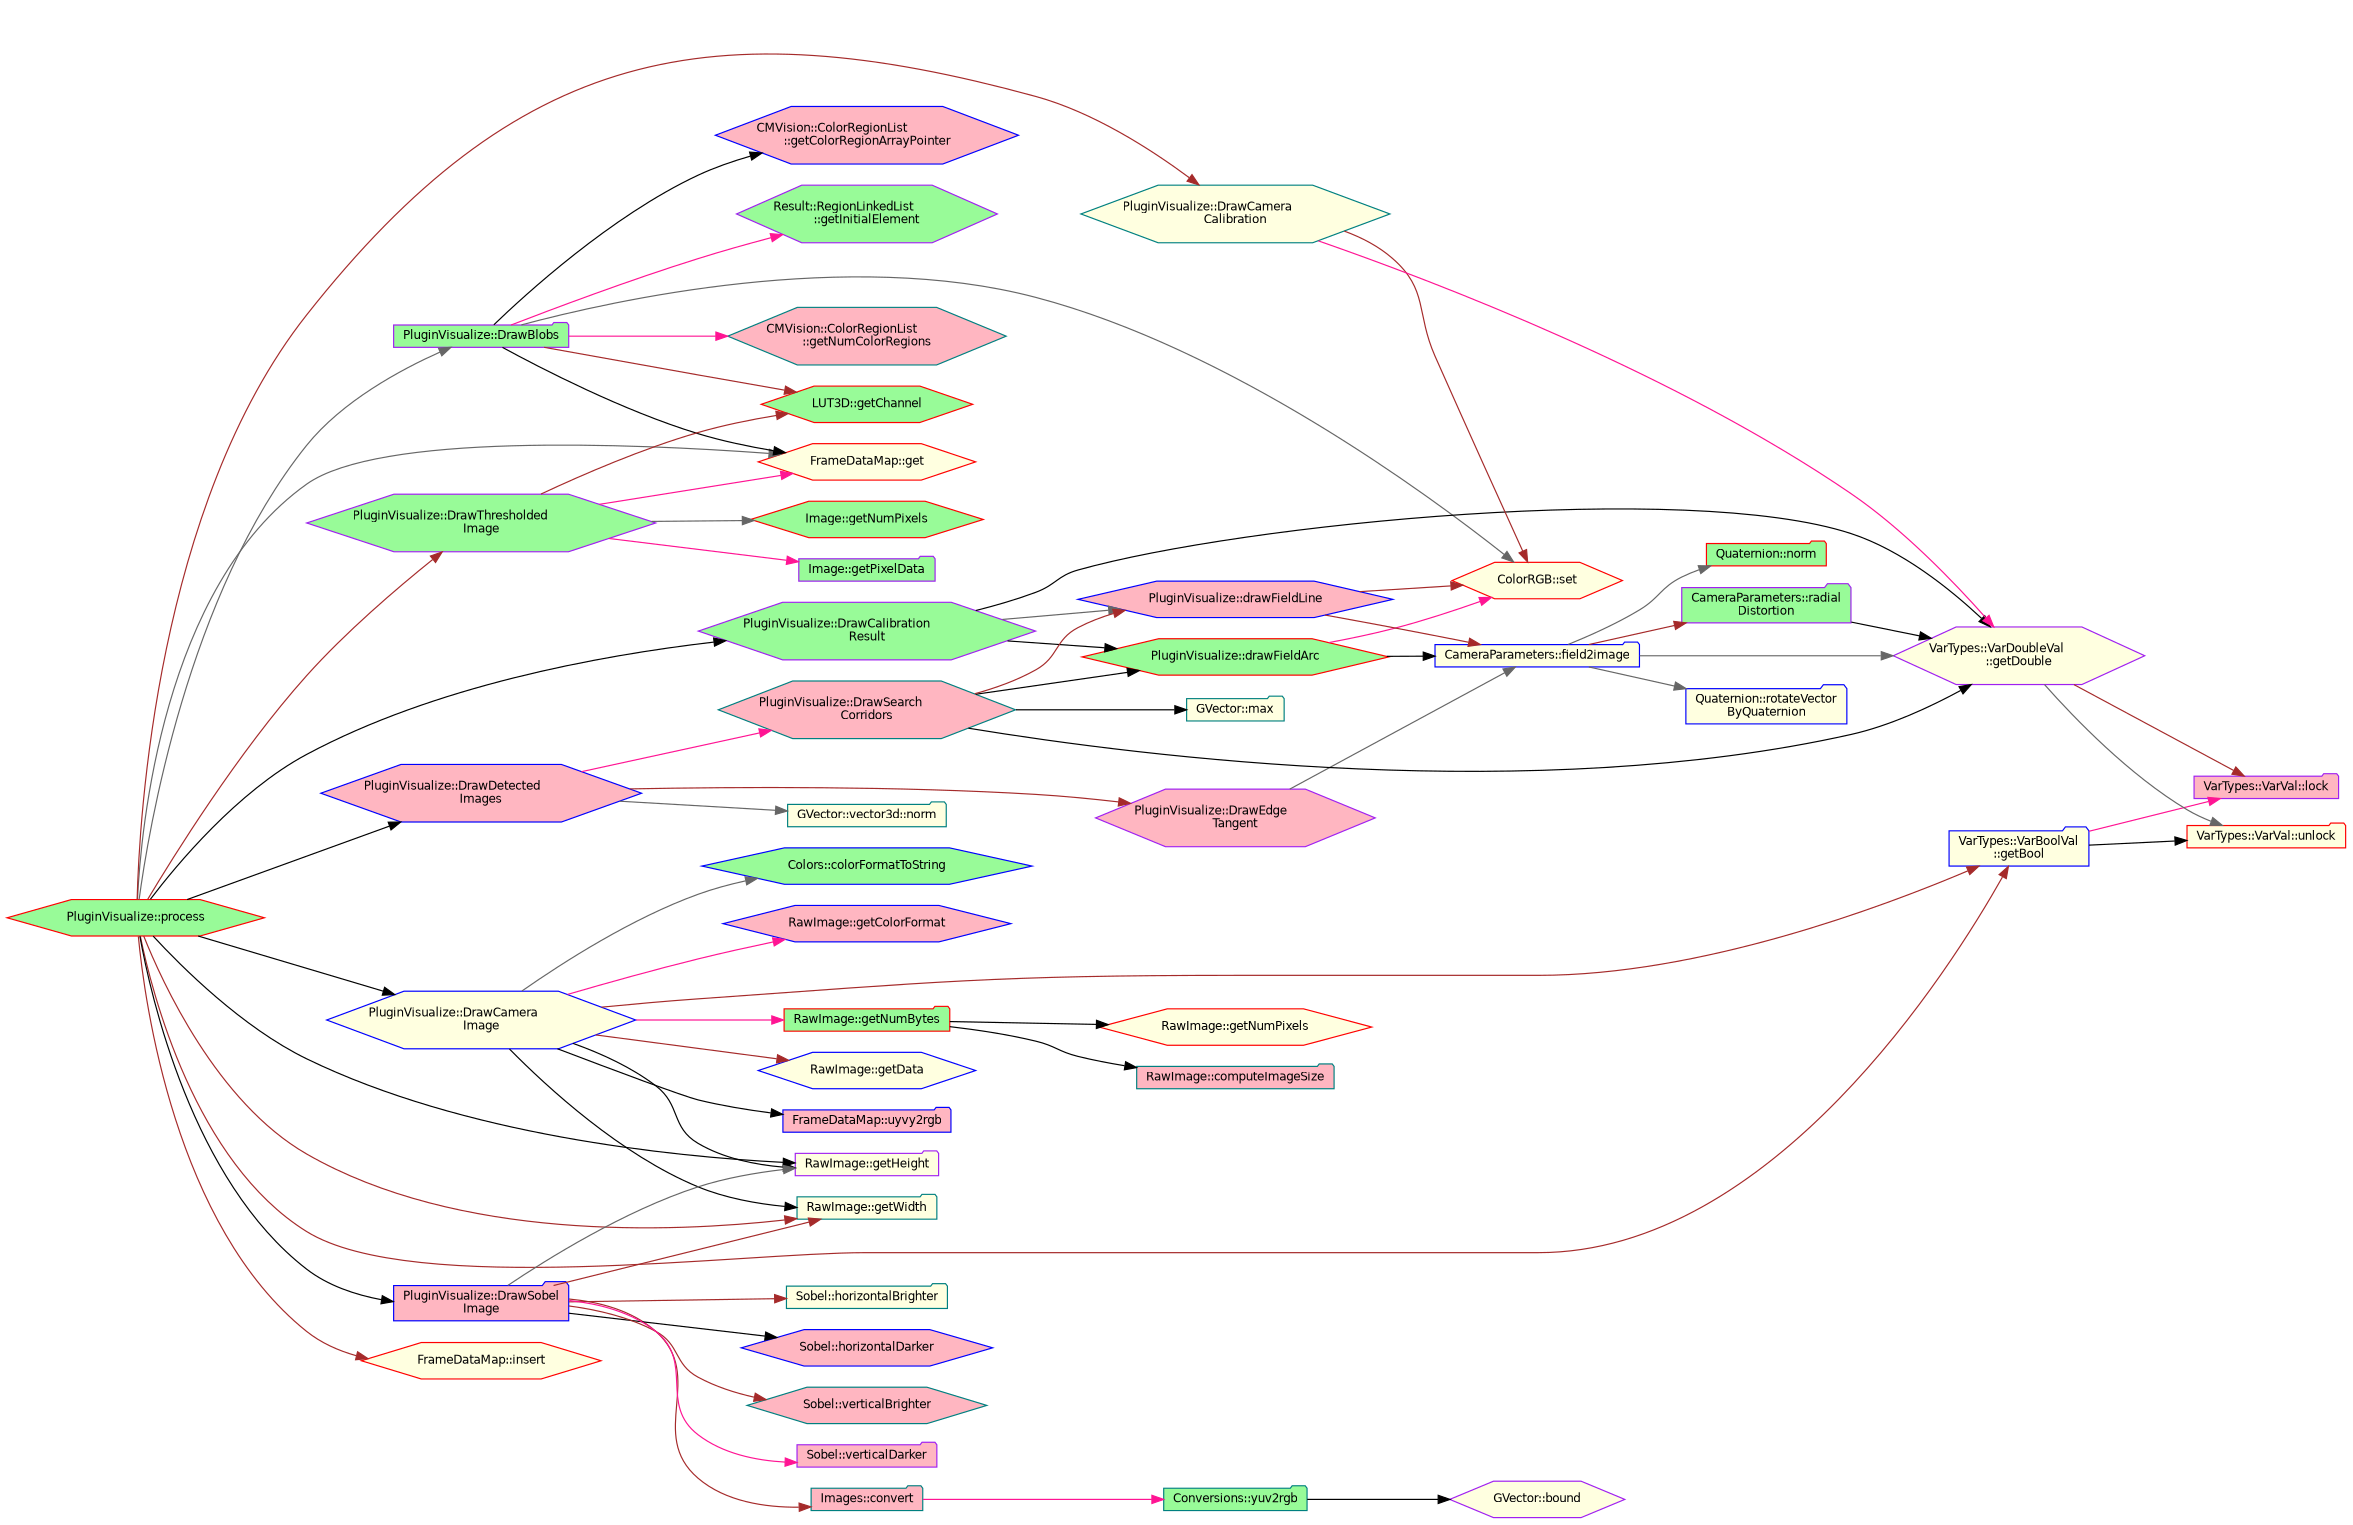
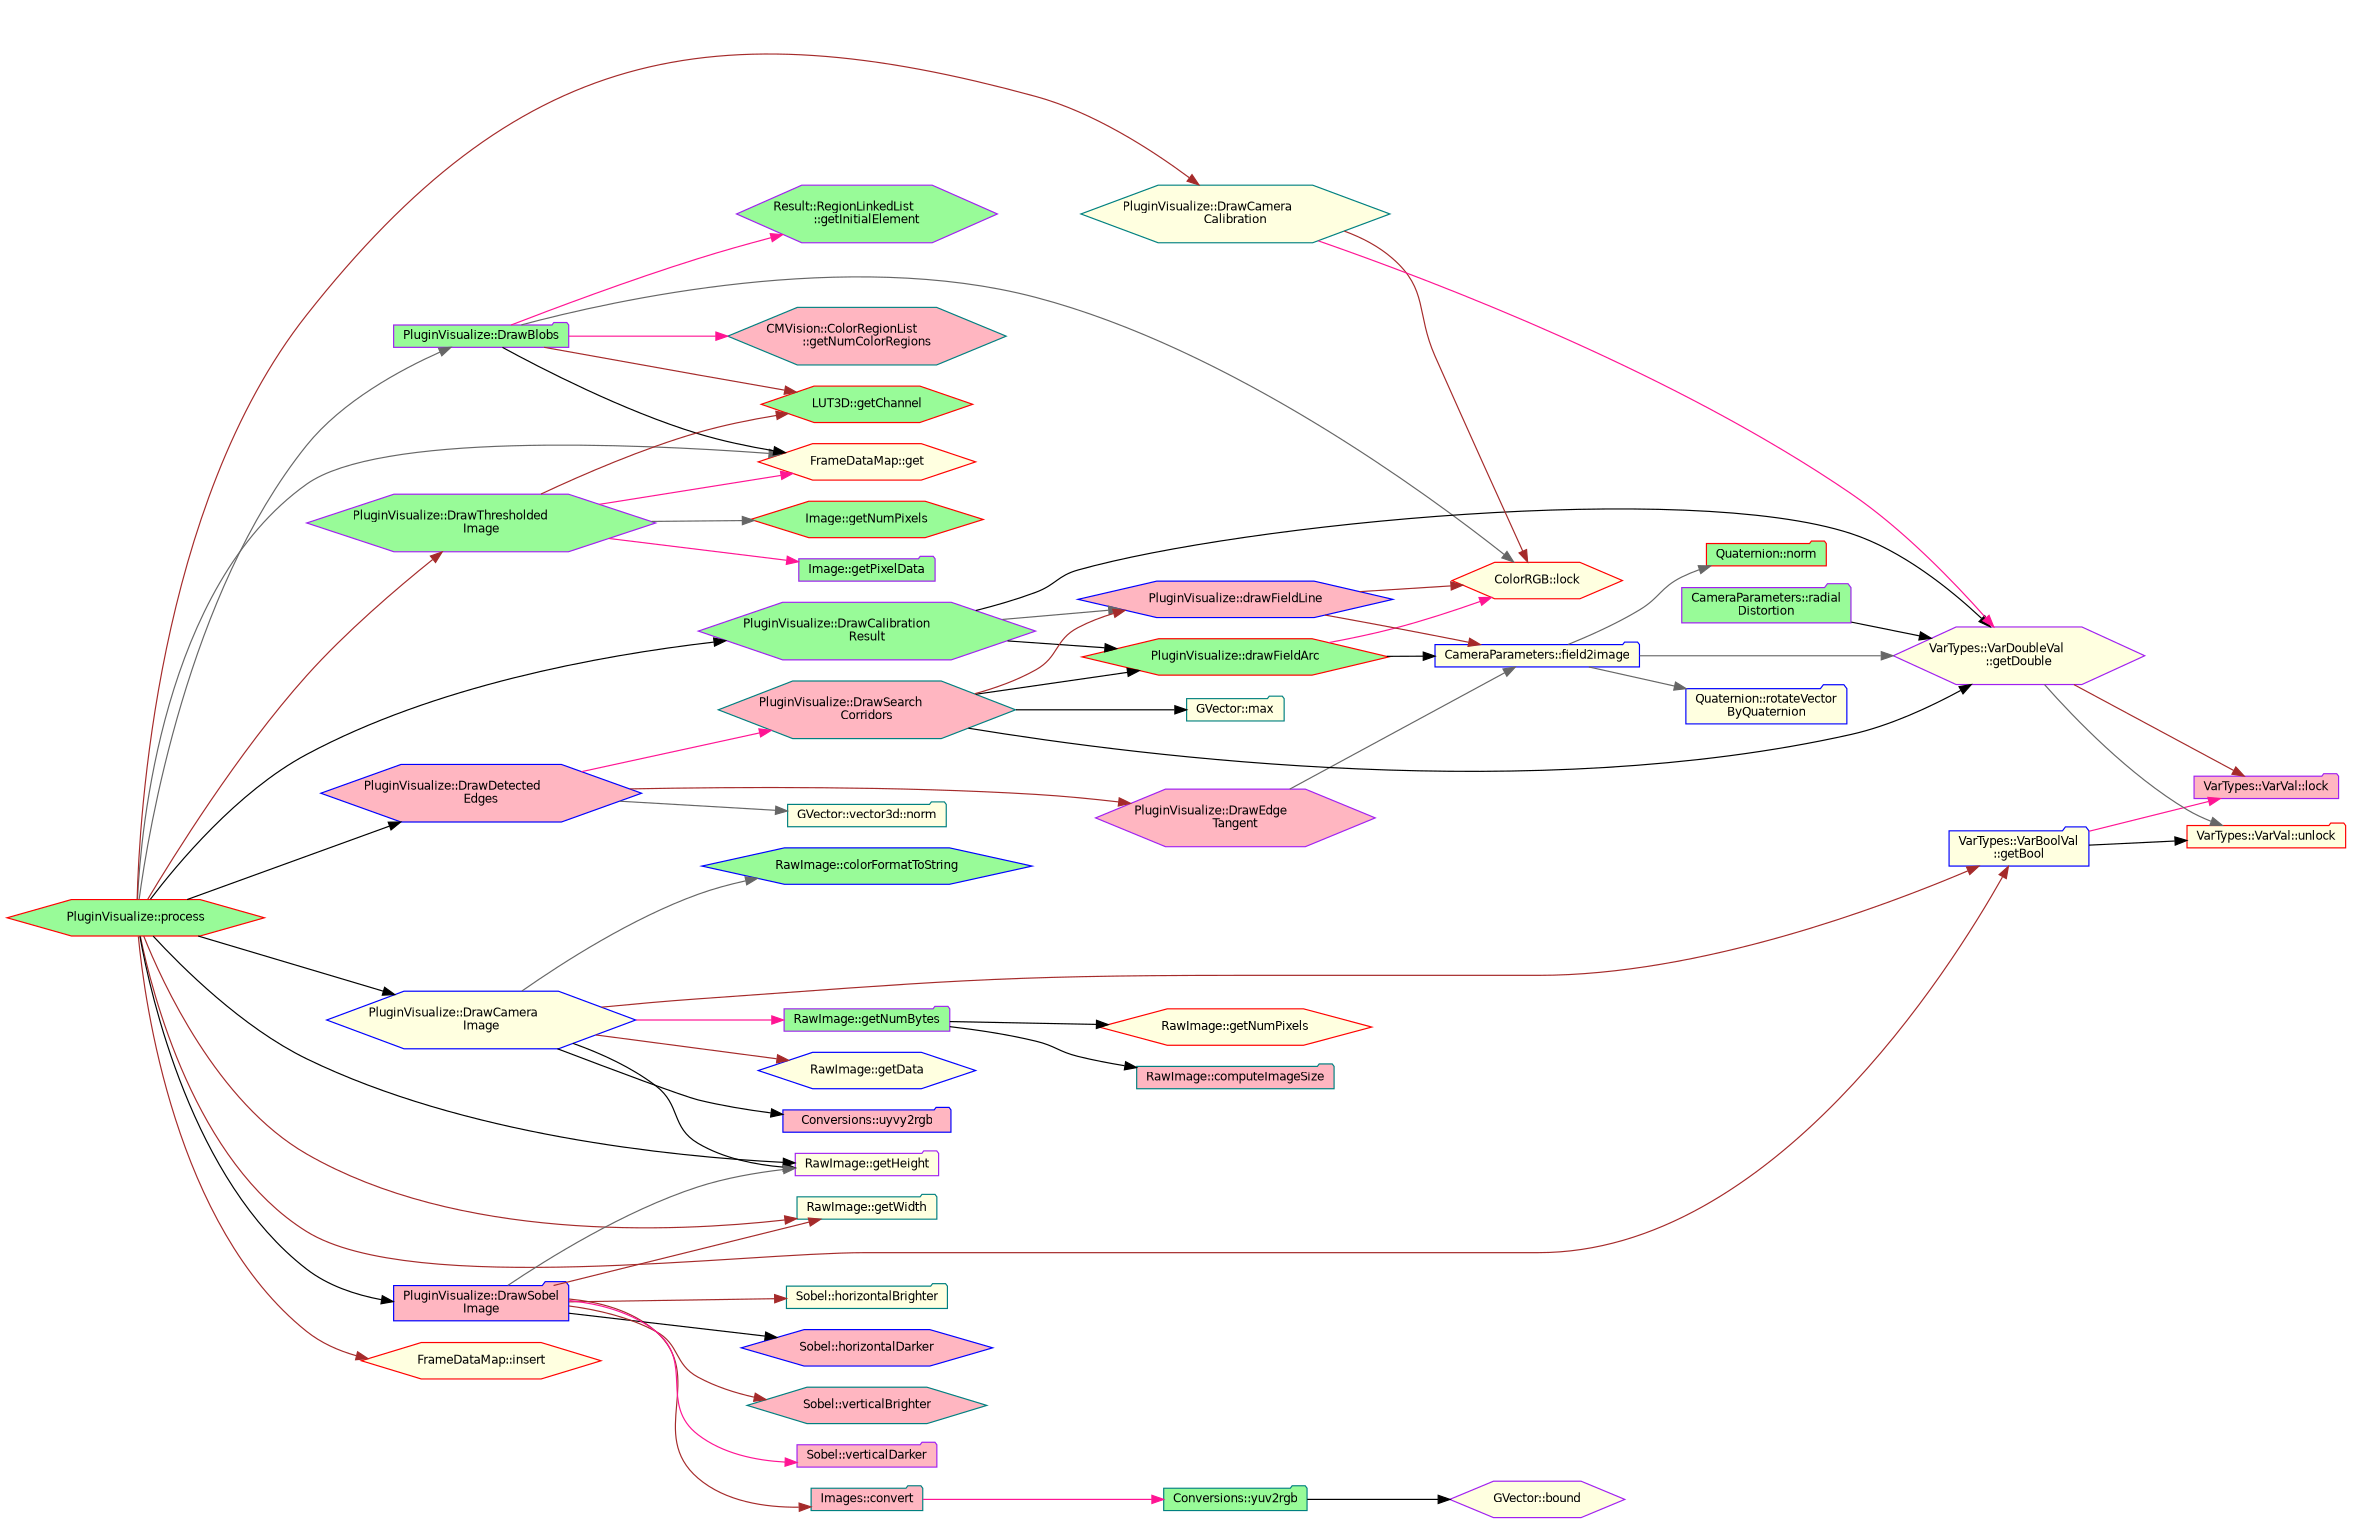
(867, 135) -> none
(1537, 581) -> (1537, 581)
(1632, 635) -> none
(481, 793) -> (481, 793)
(867, 866) -> (867, 866)
(867, 924) -> none
(867, 1020) -> (867, 1020)
(867, 1121) -> (867, 1121)
(641, 1157) -> none
